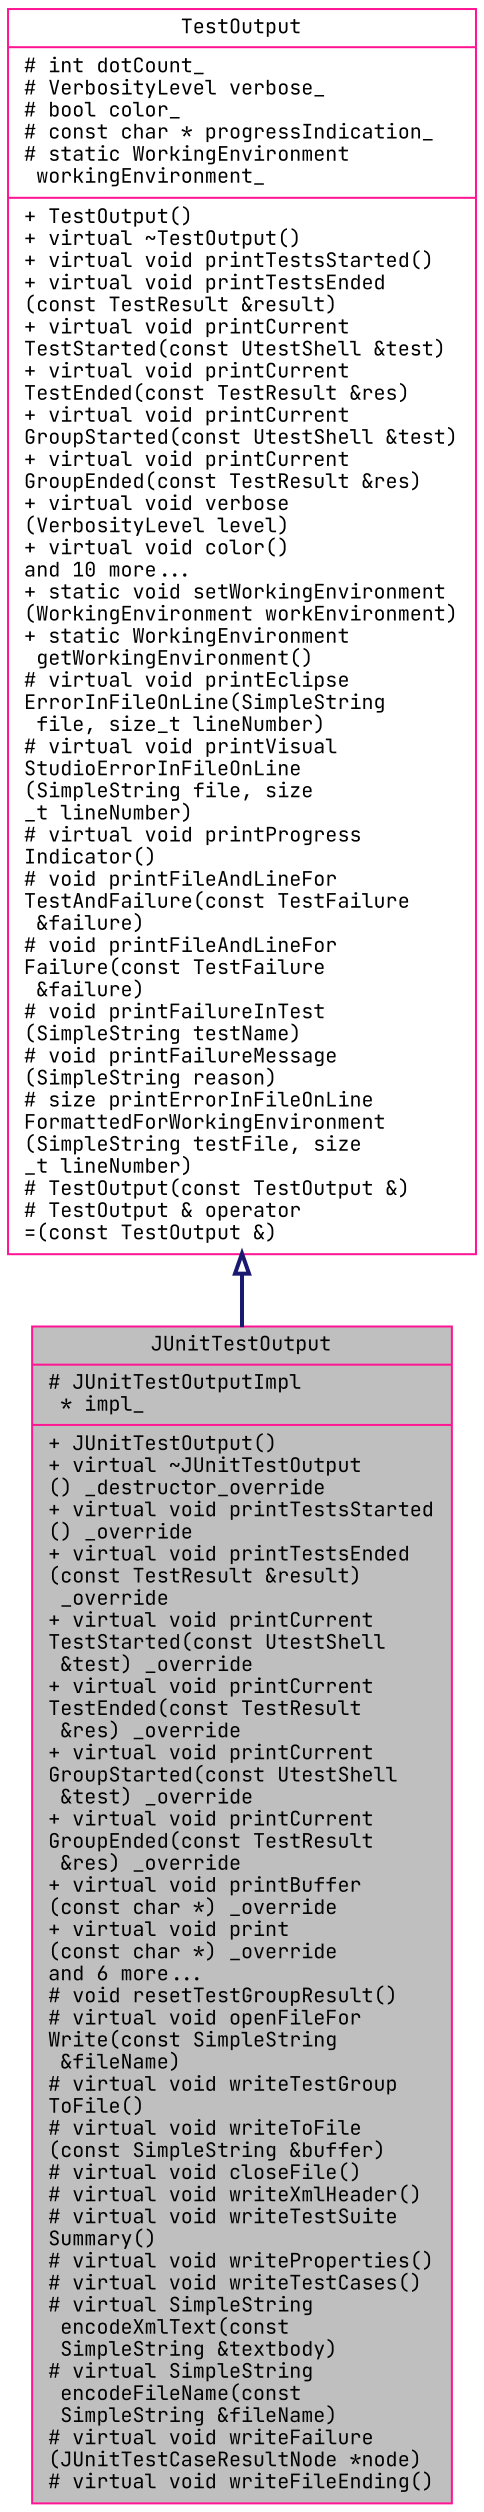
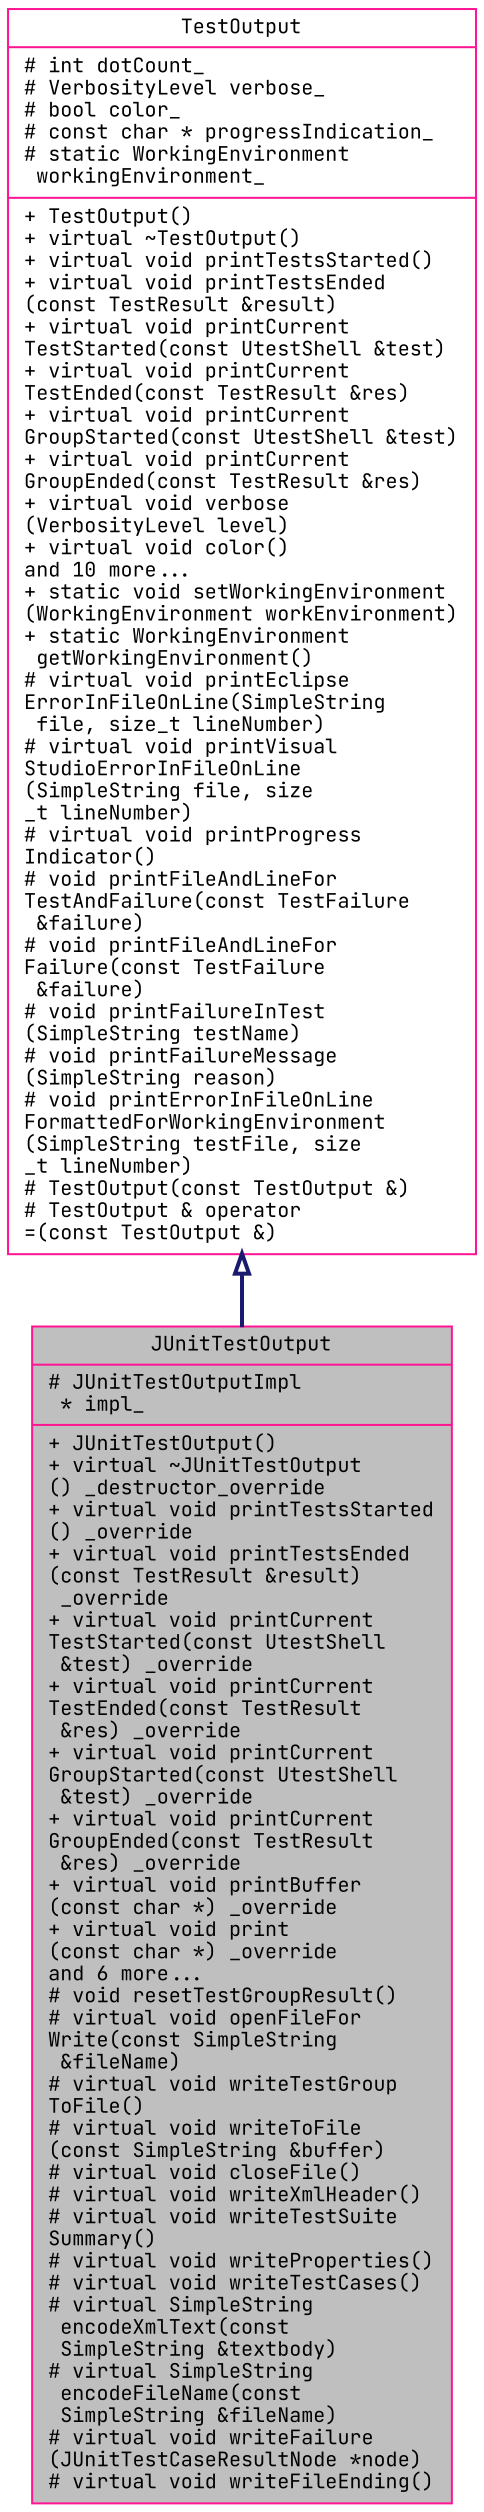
(200, 1101) -> (200, 1101)
